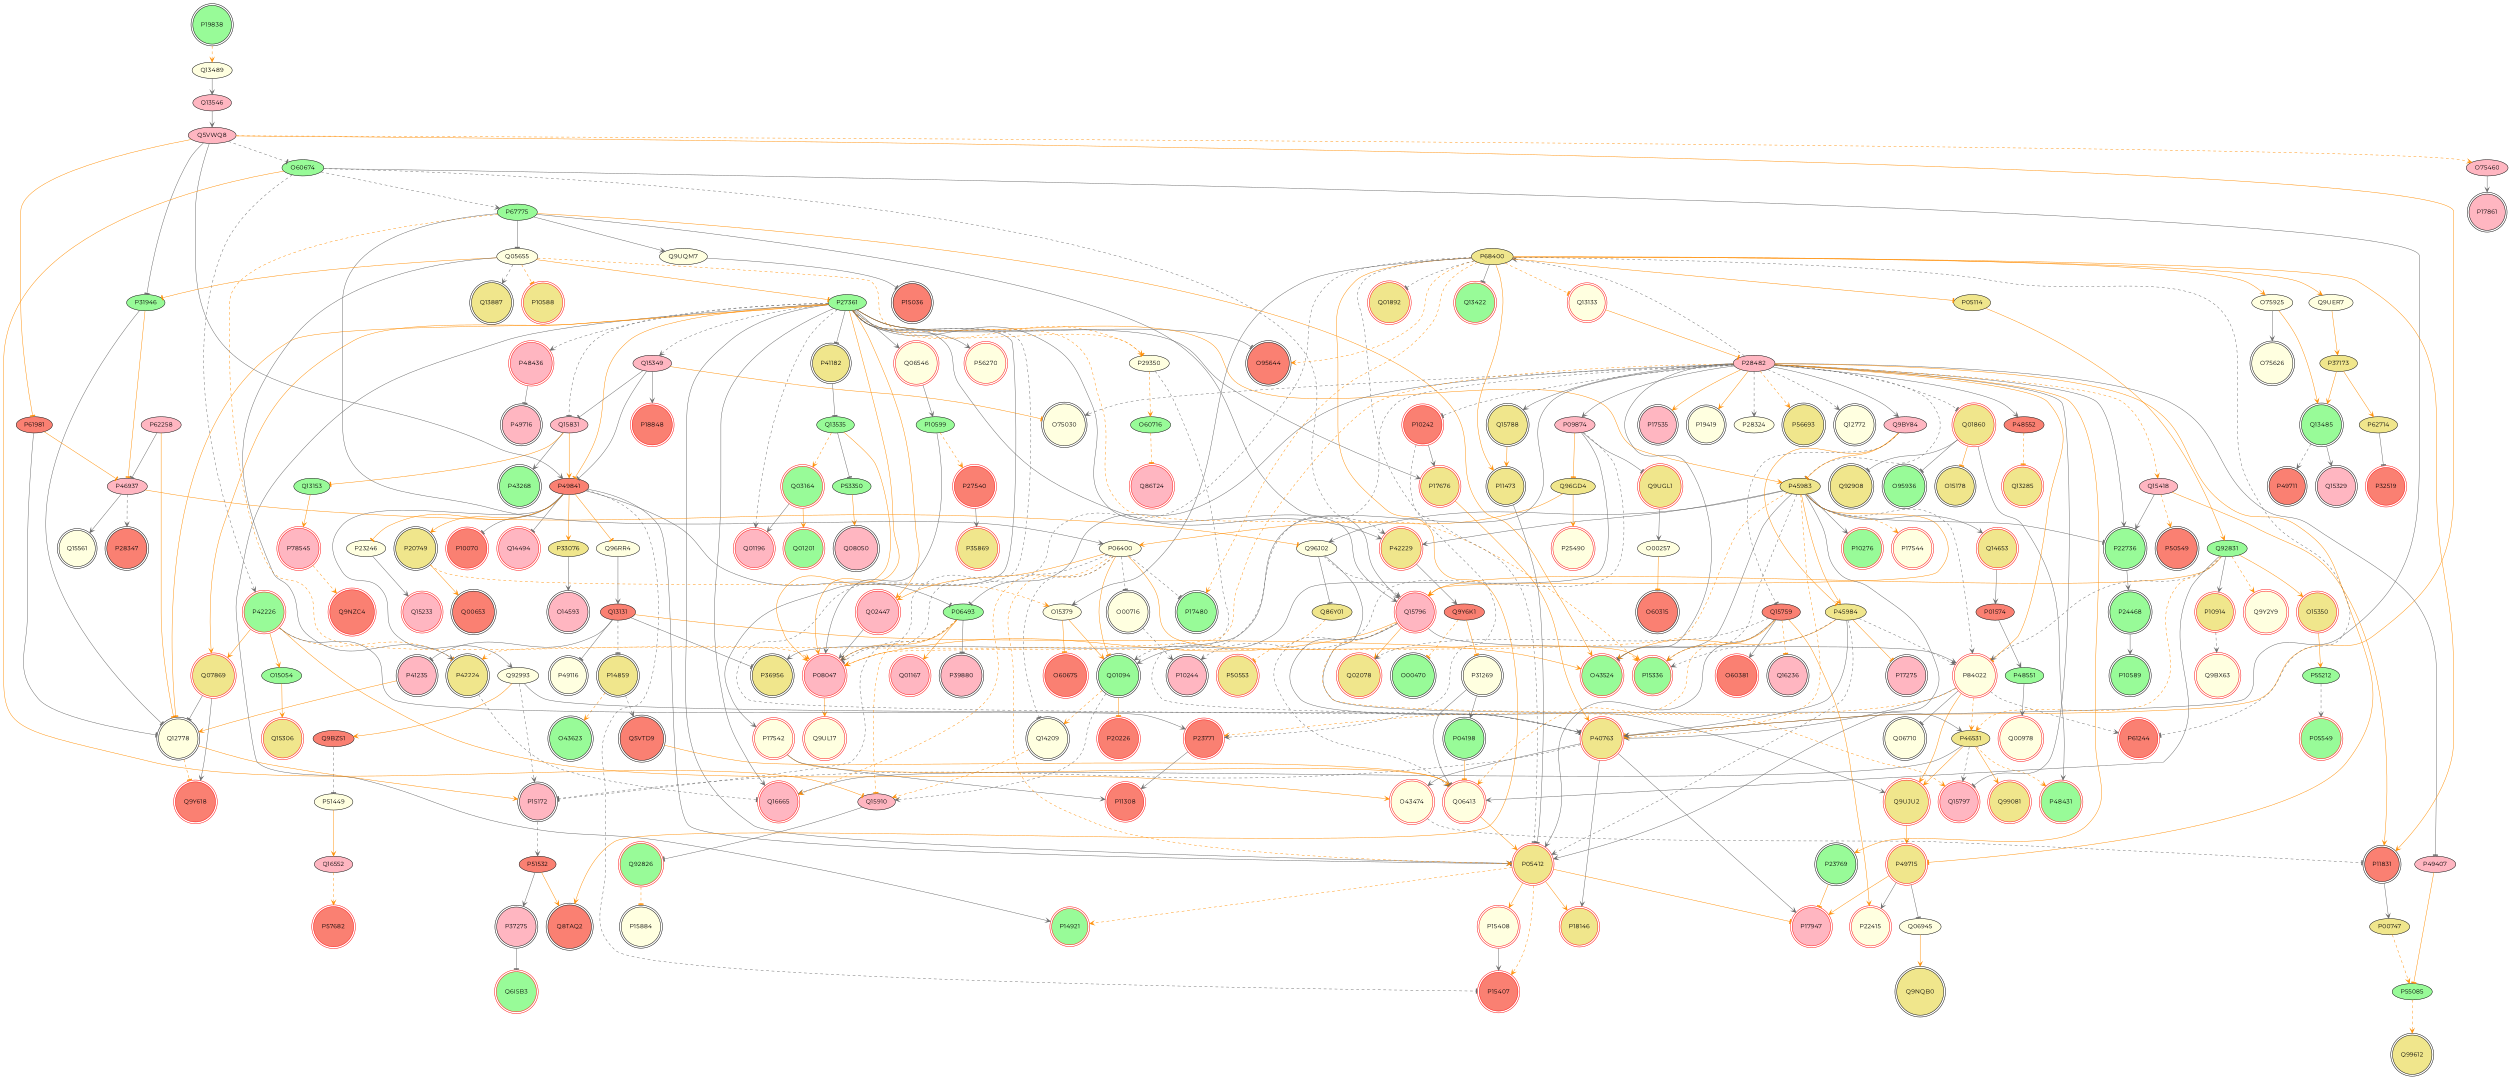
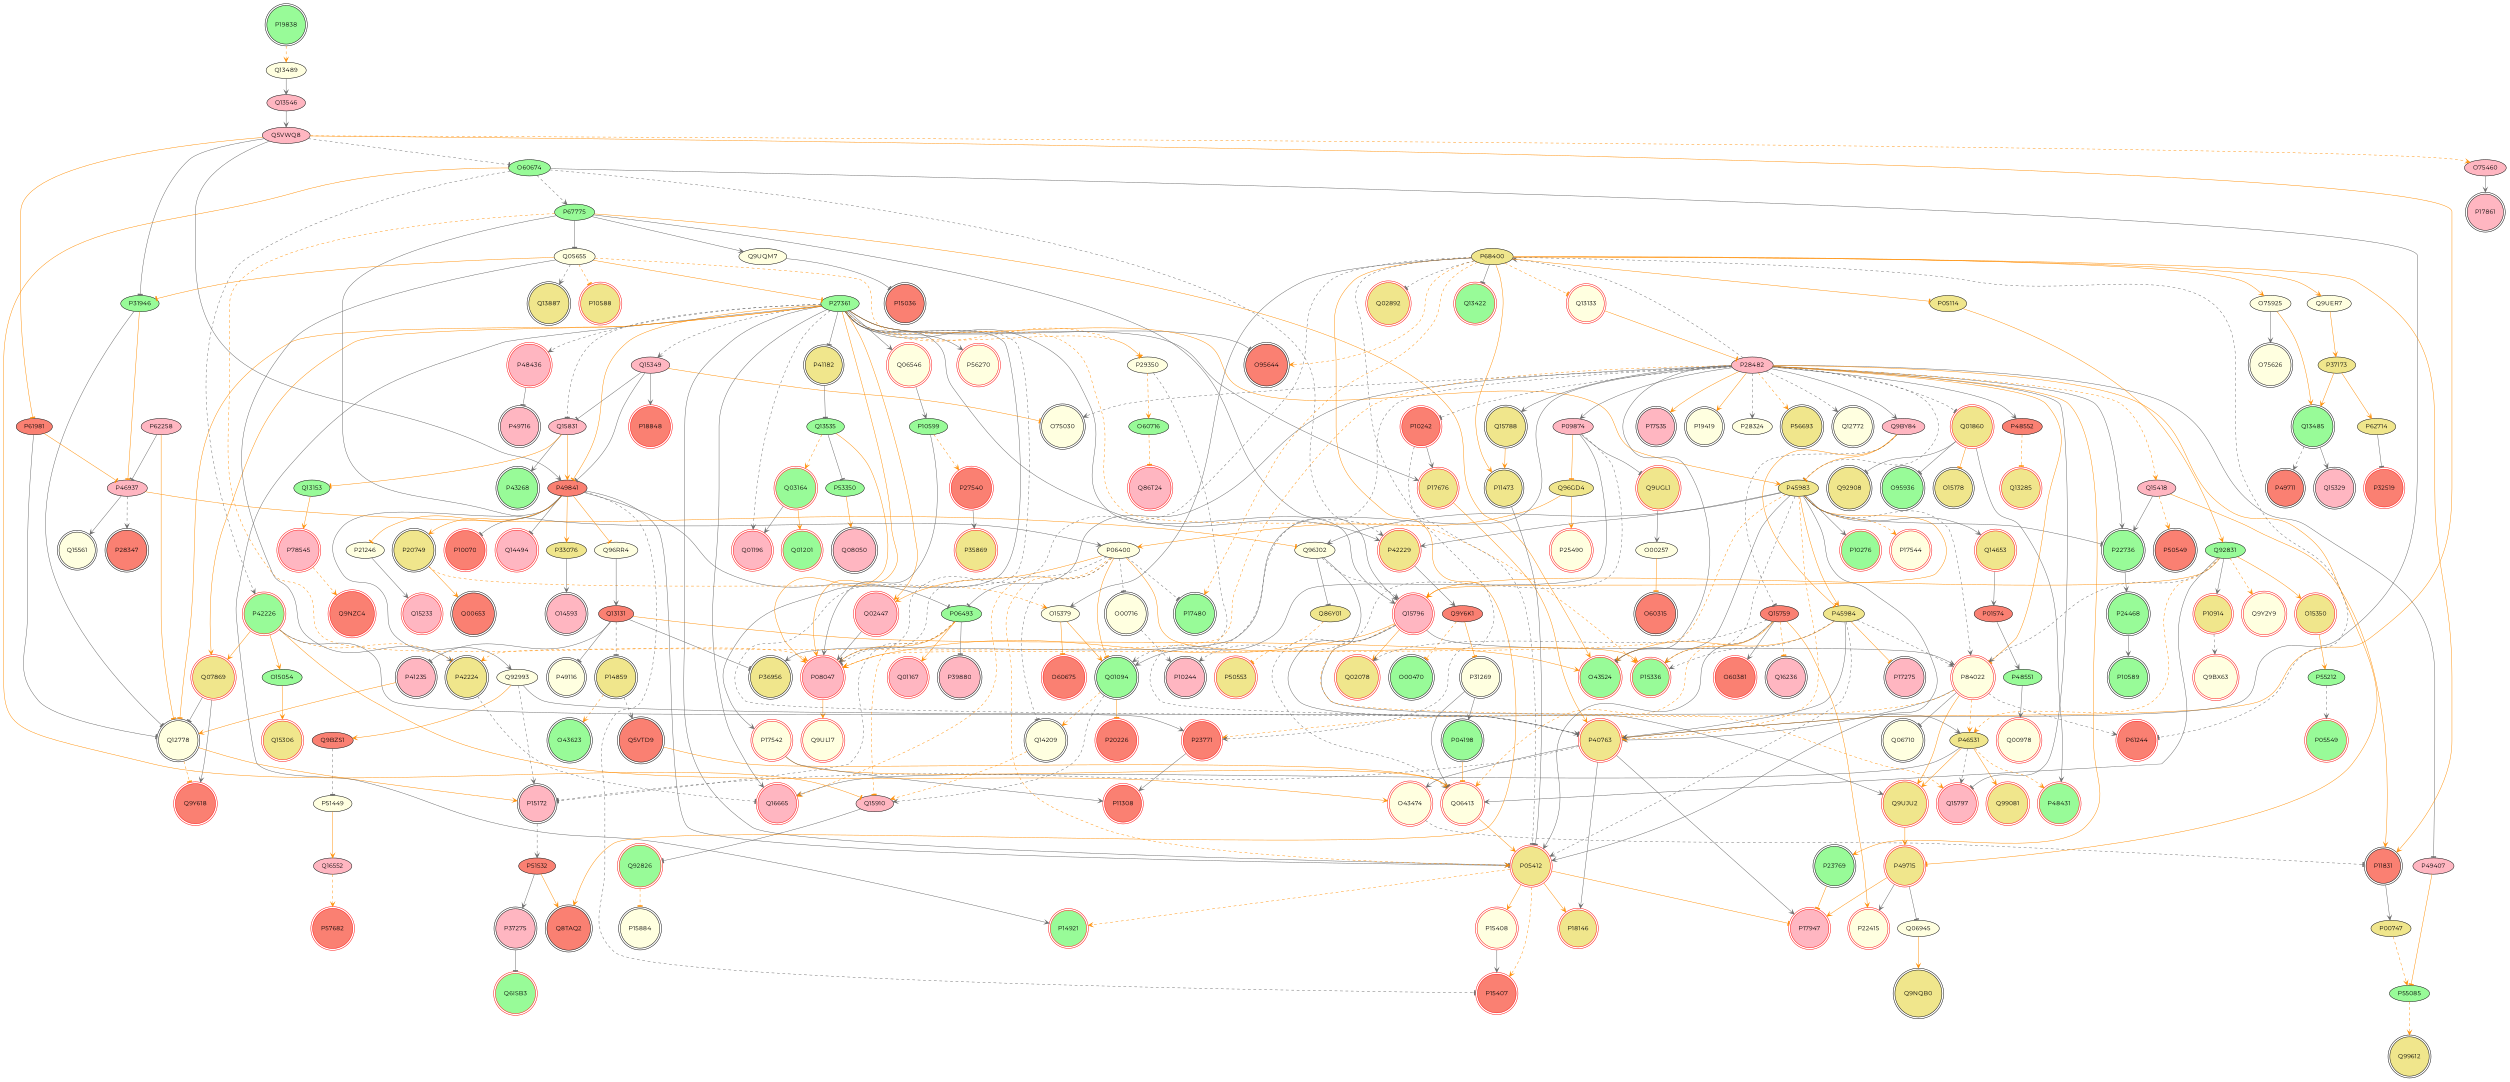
(1389, 303) -> (1388, 304)
(366, 548) -> (365, 550)
